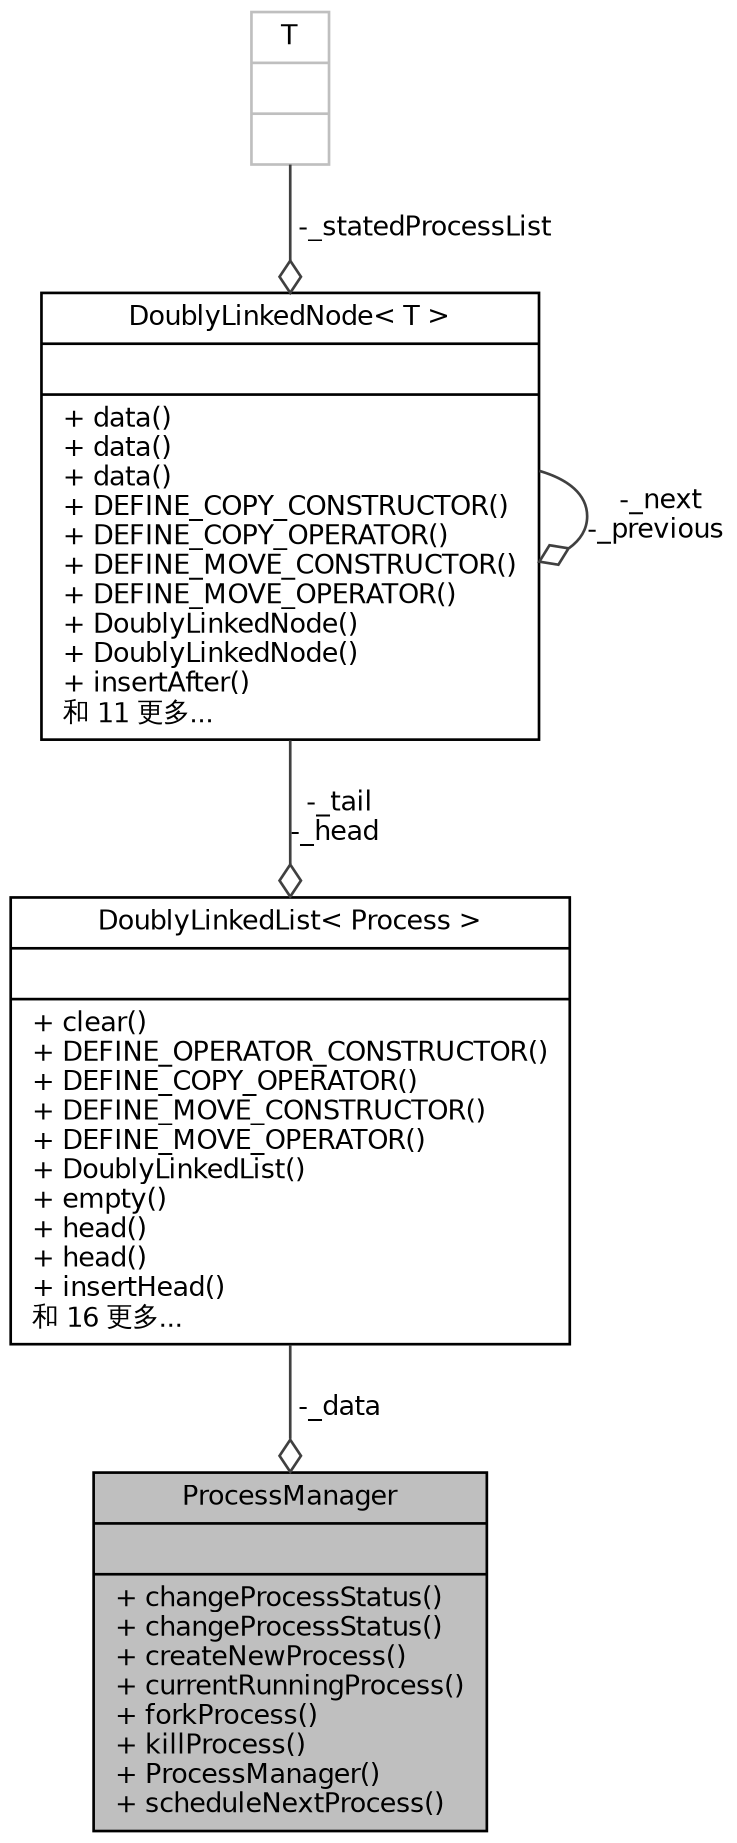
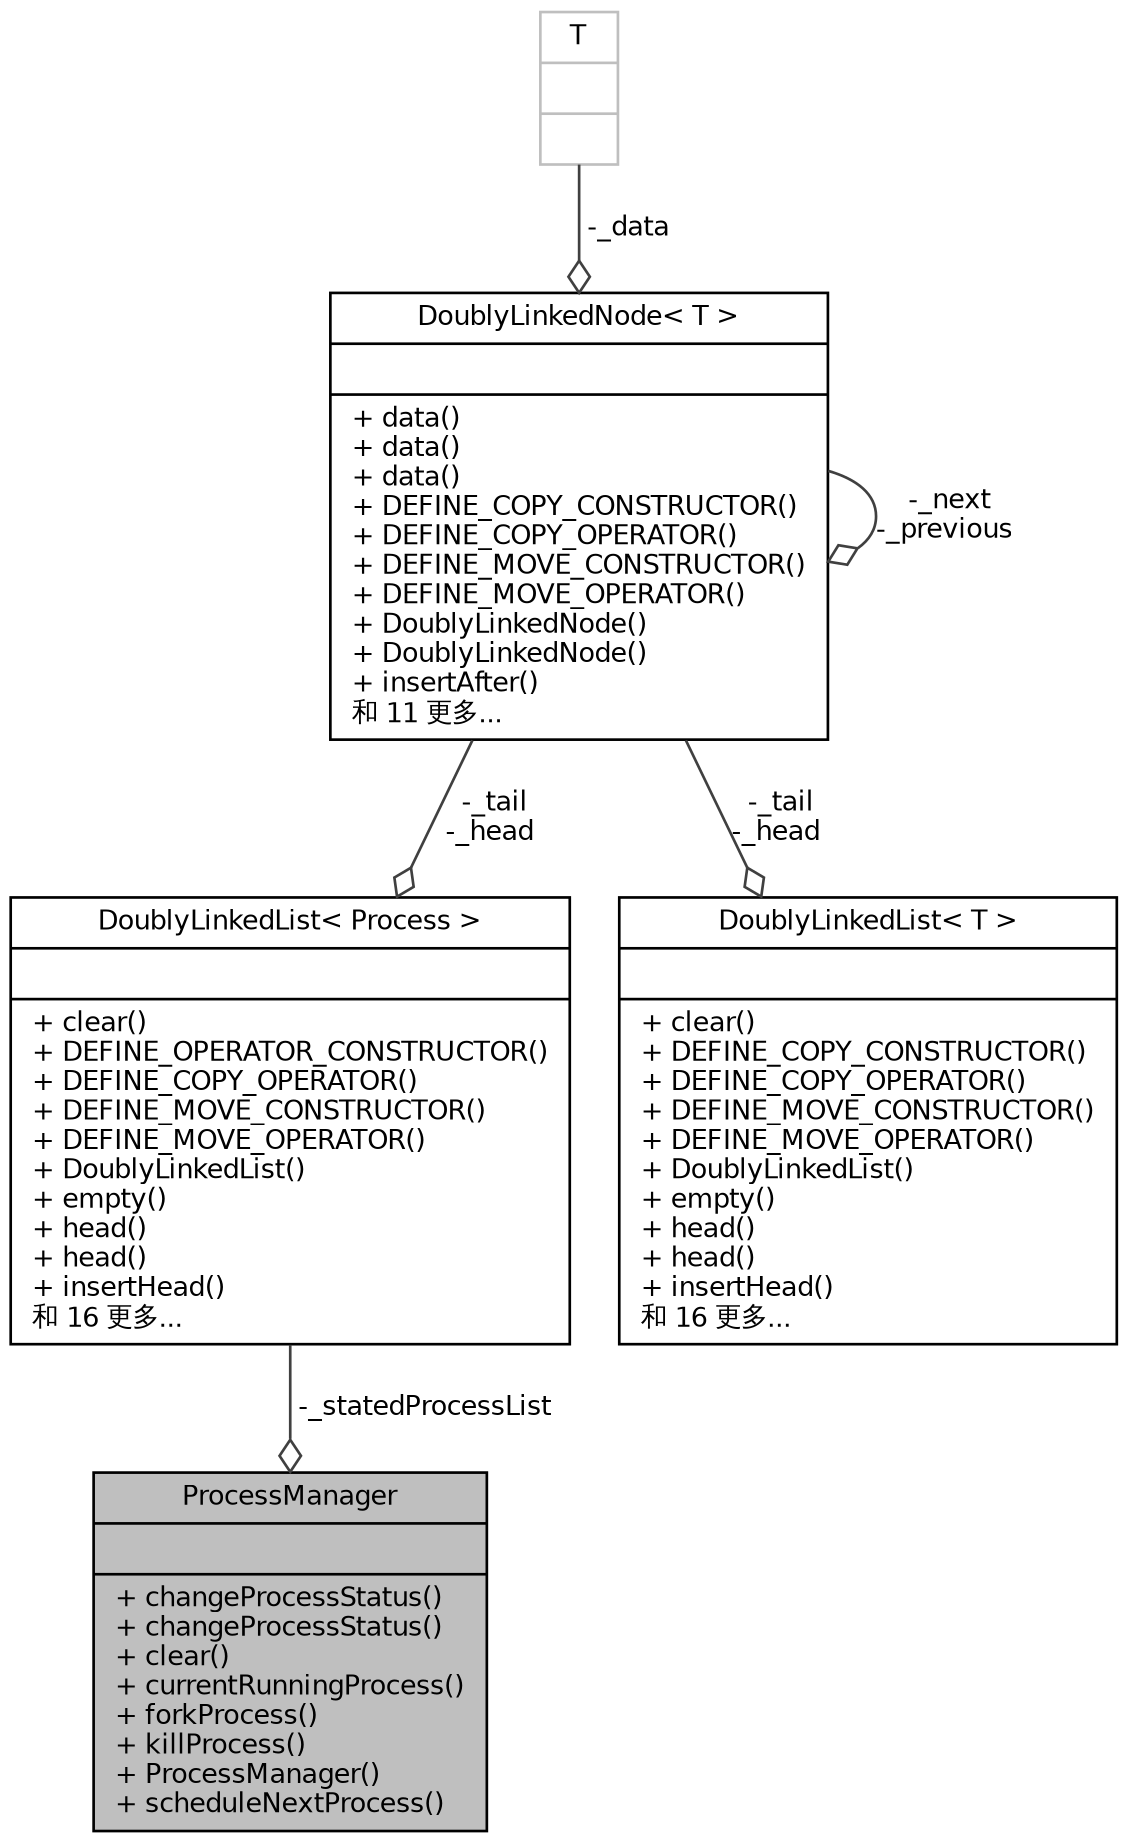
(421, 229) -> (625, 229)
none -> (868, 1121)
(336, 1408) -> (421, 1408)
(261, 1657) -> (173, 1657)
